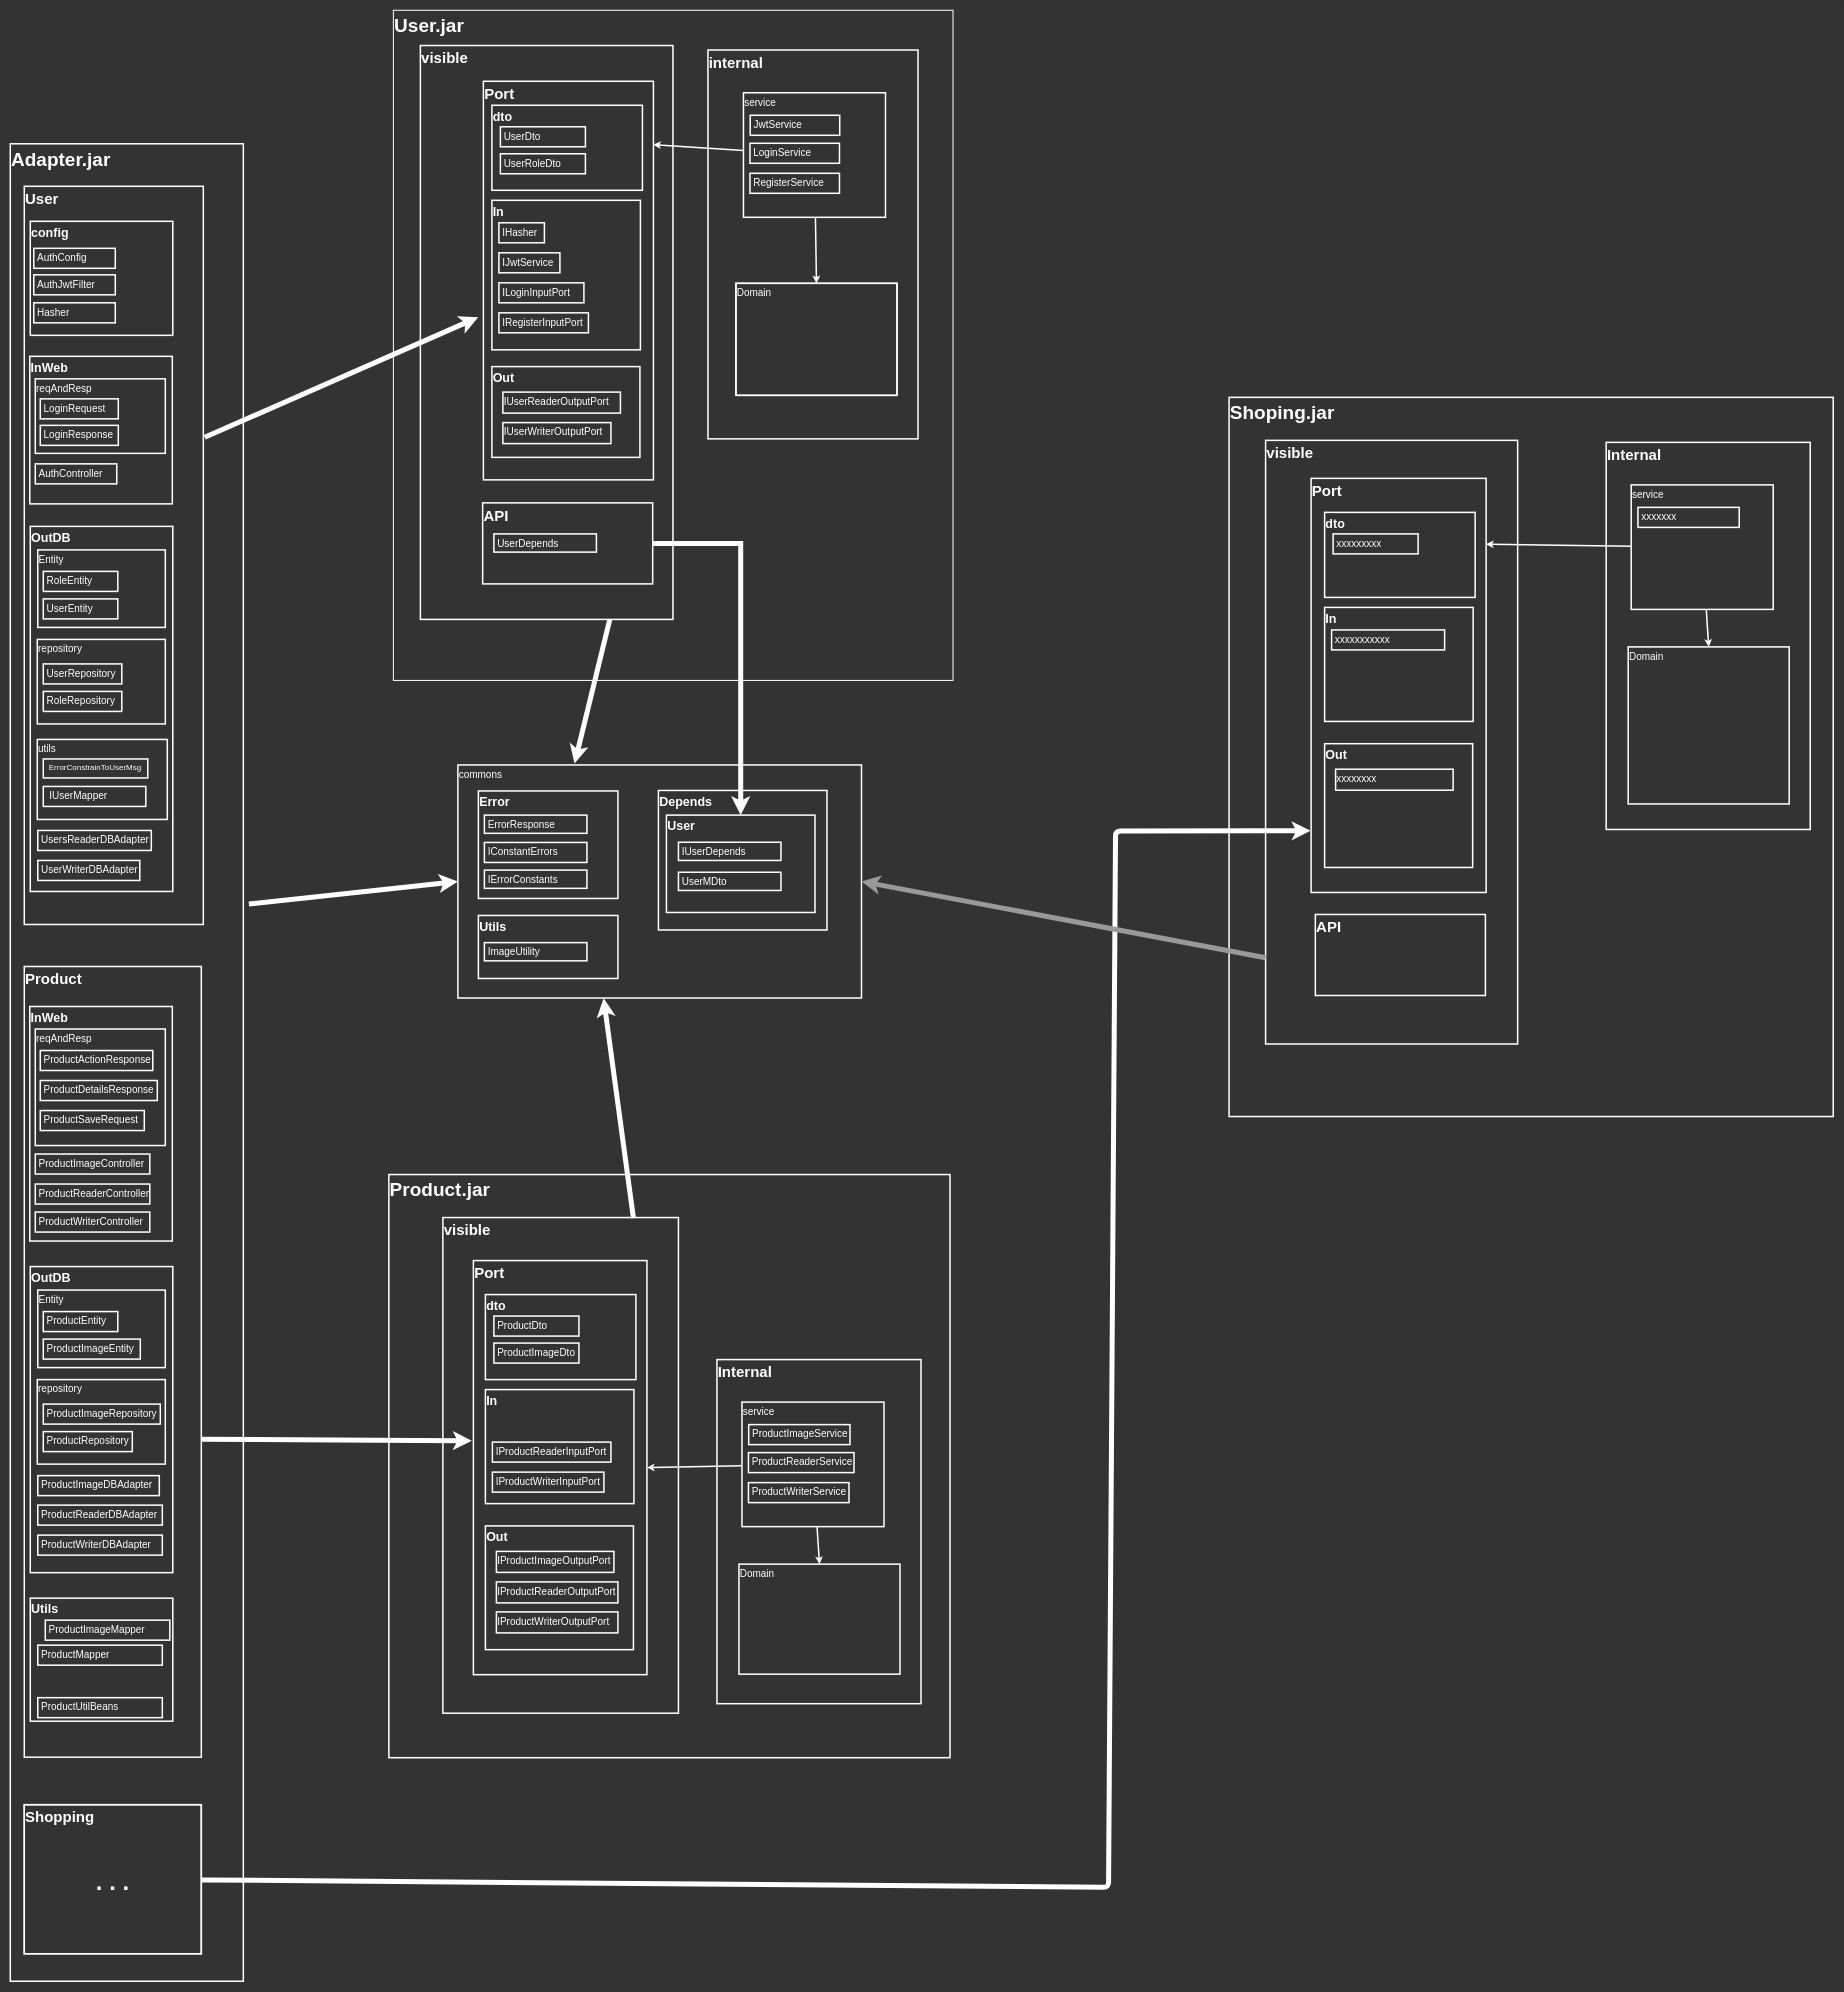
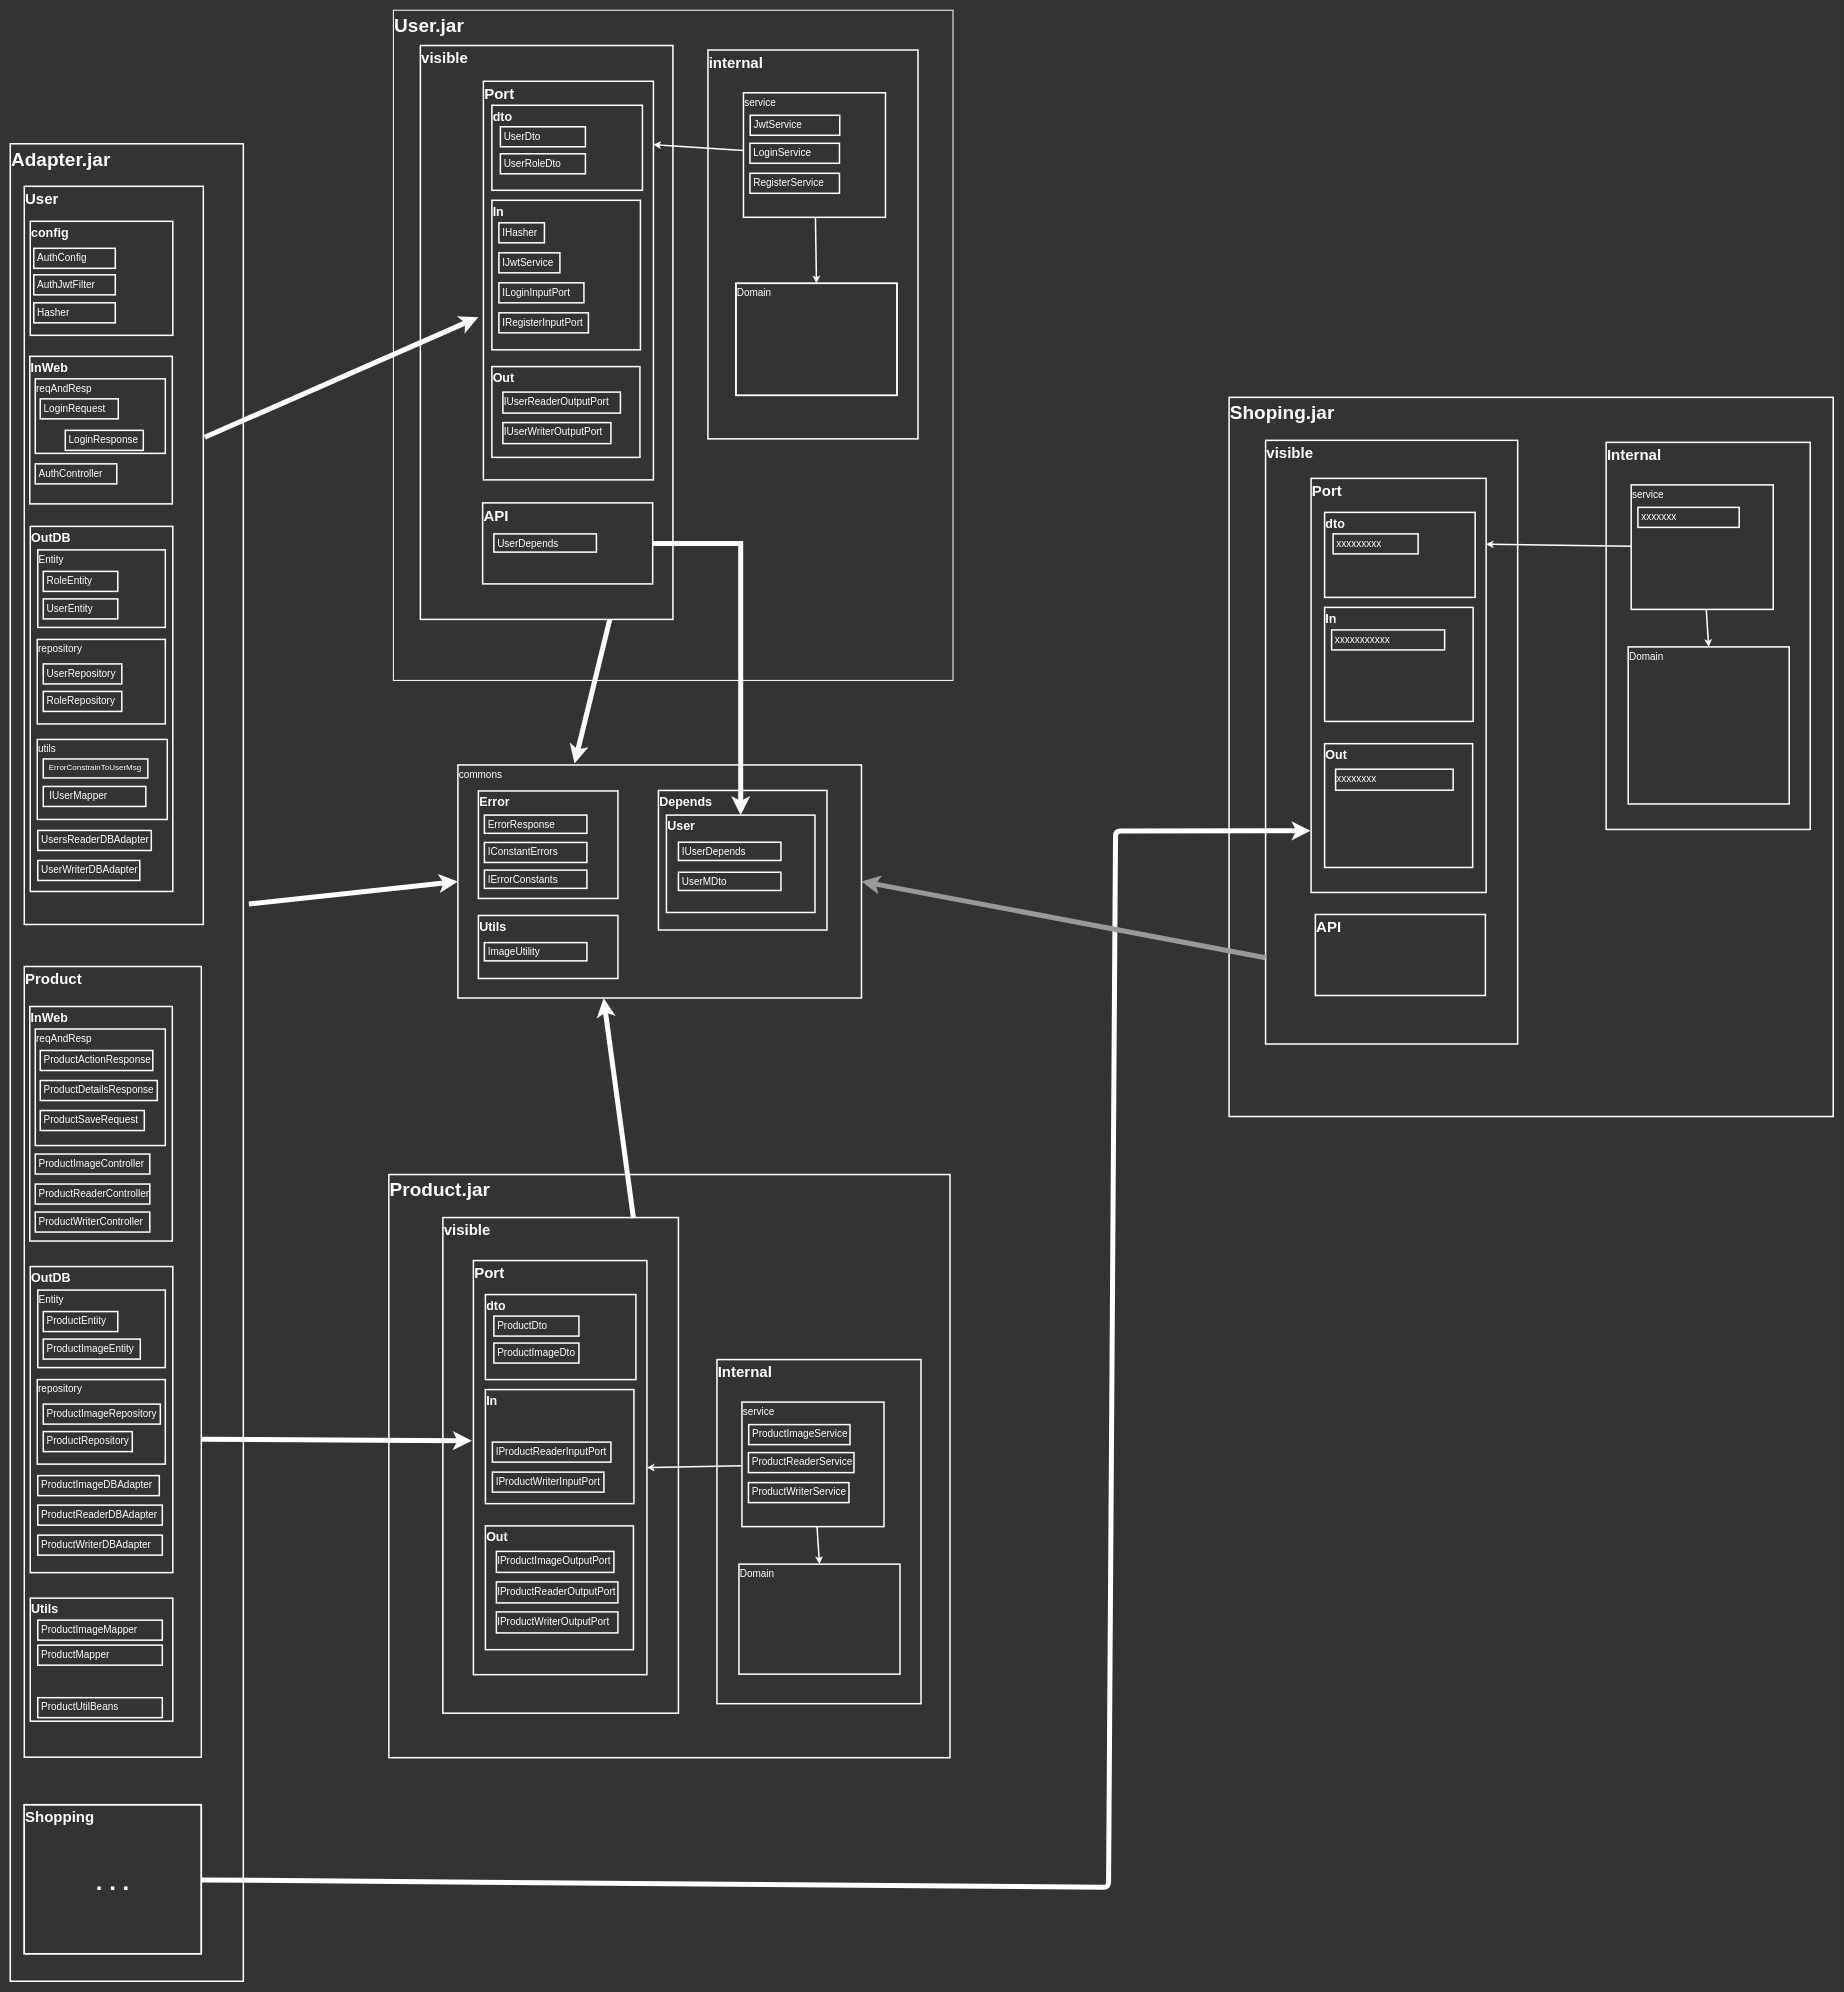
(79, 435) -> (104, 440)
(108, 1630) -> (100, 1630)
